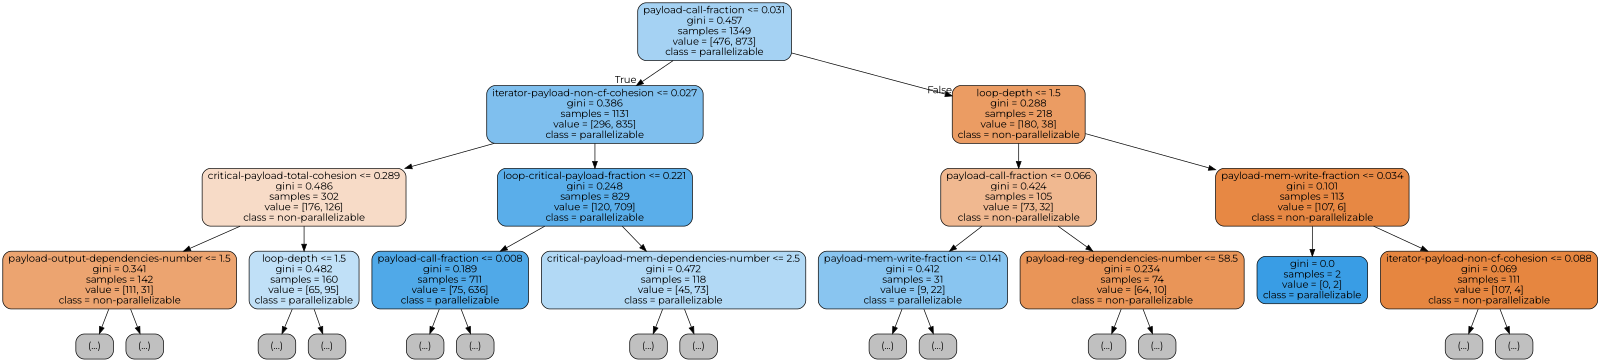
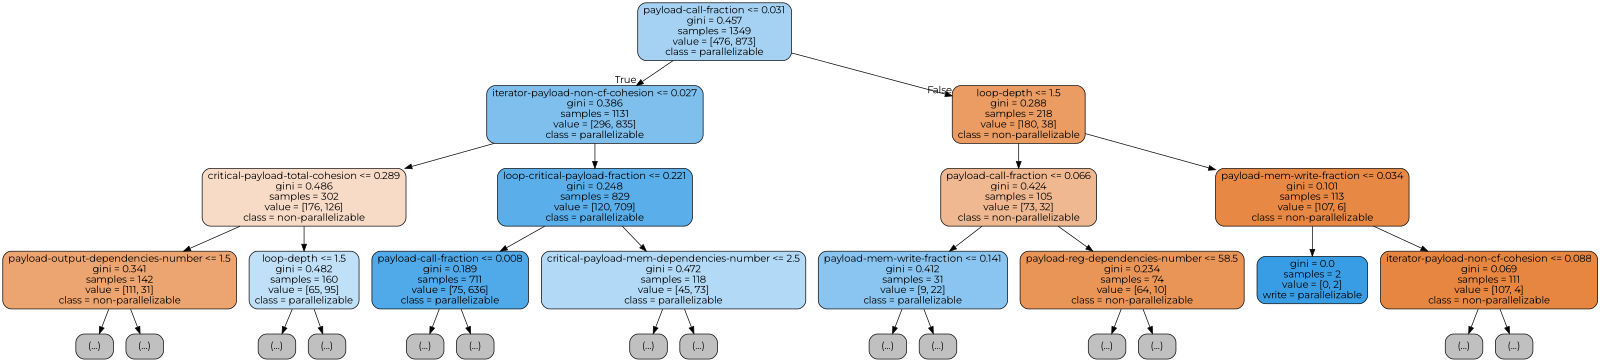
(1312, 280) -> (1312, 280)
